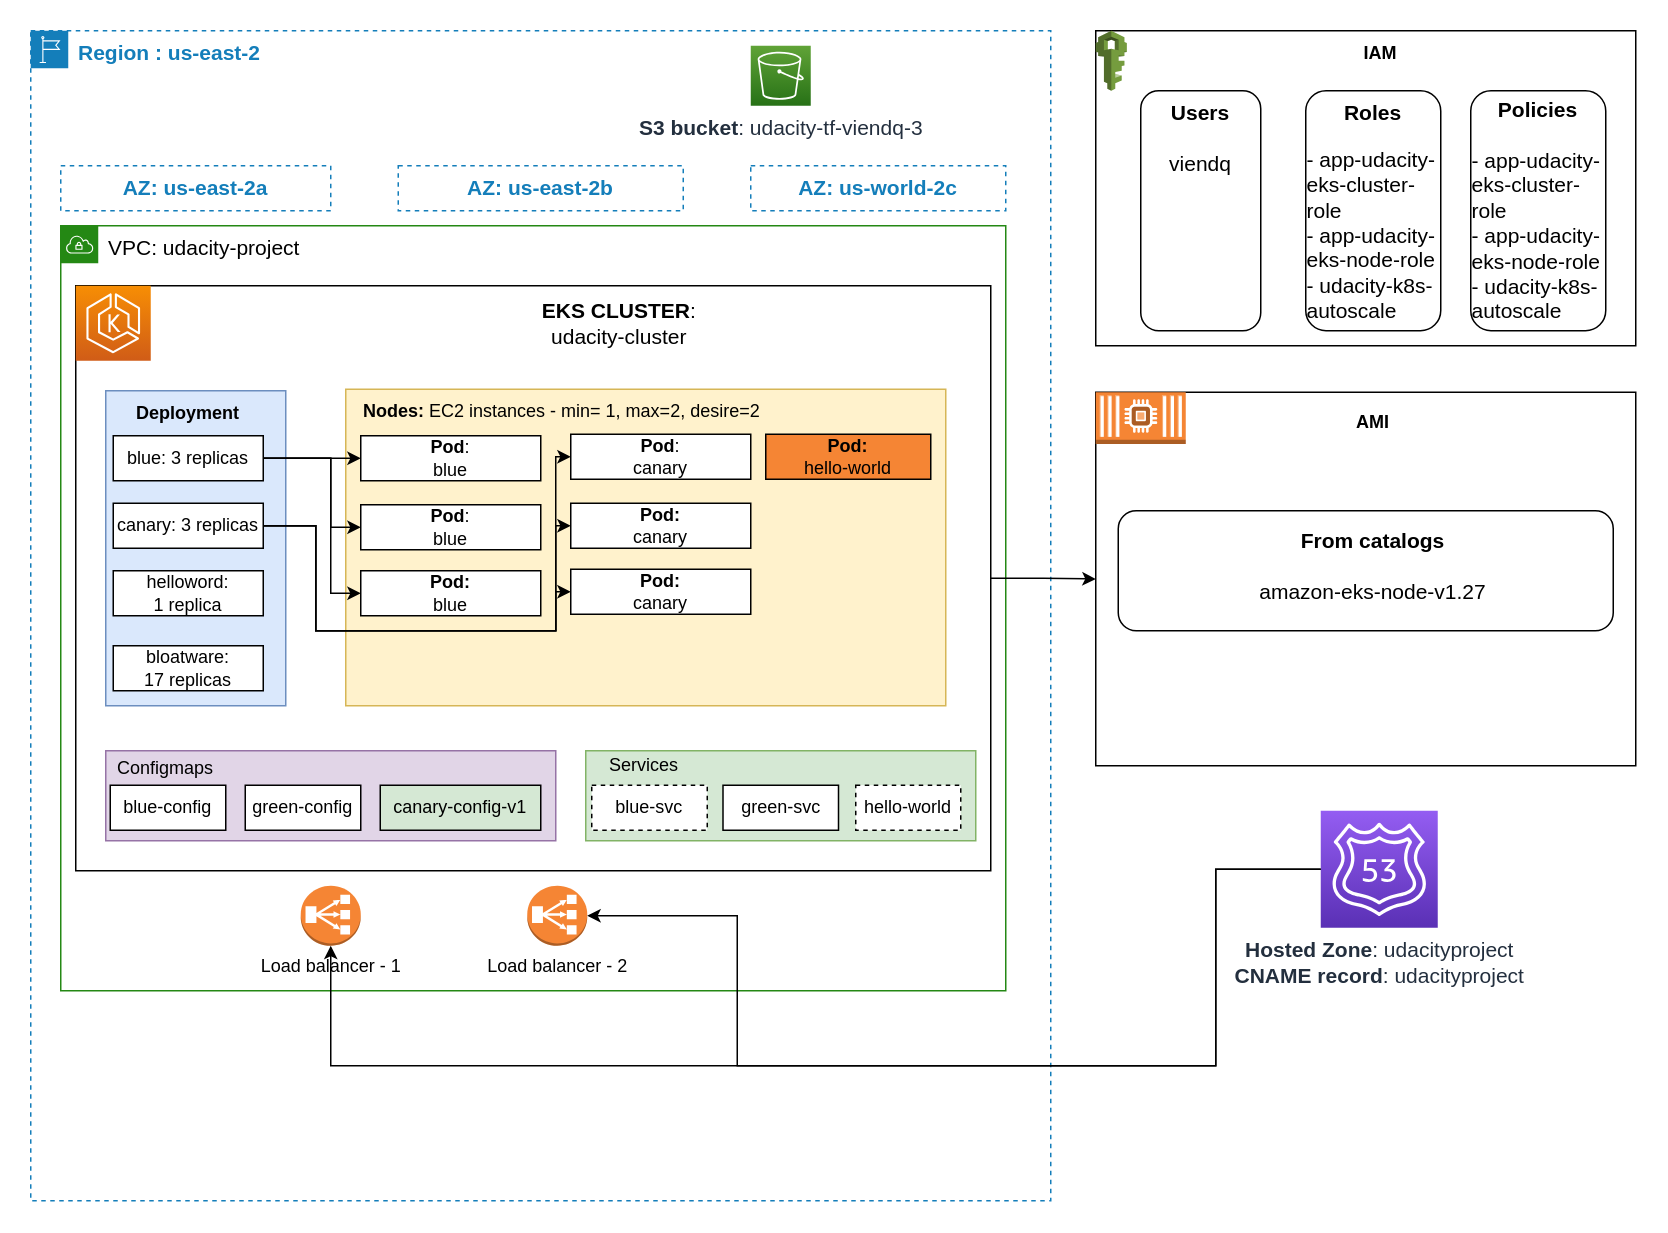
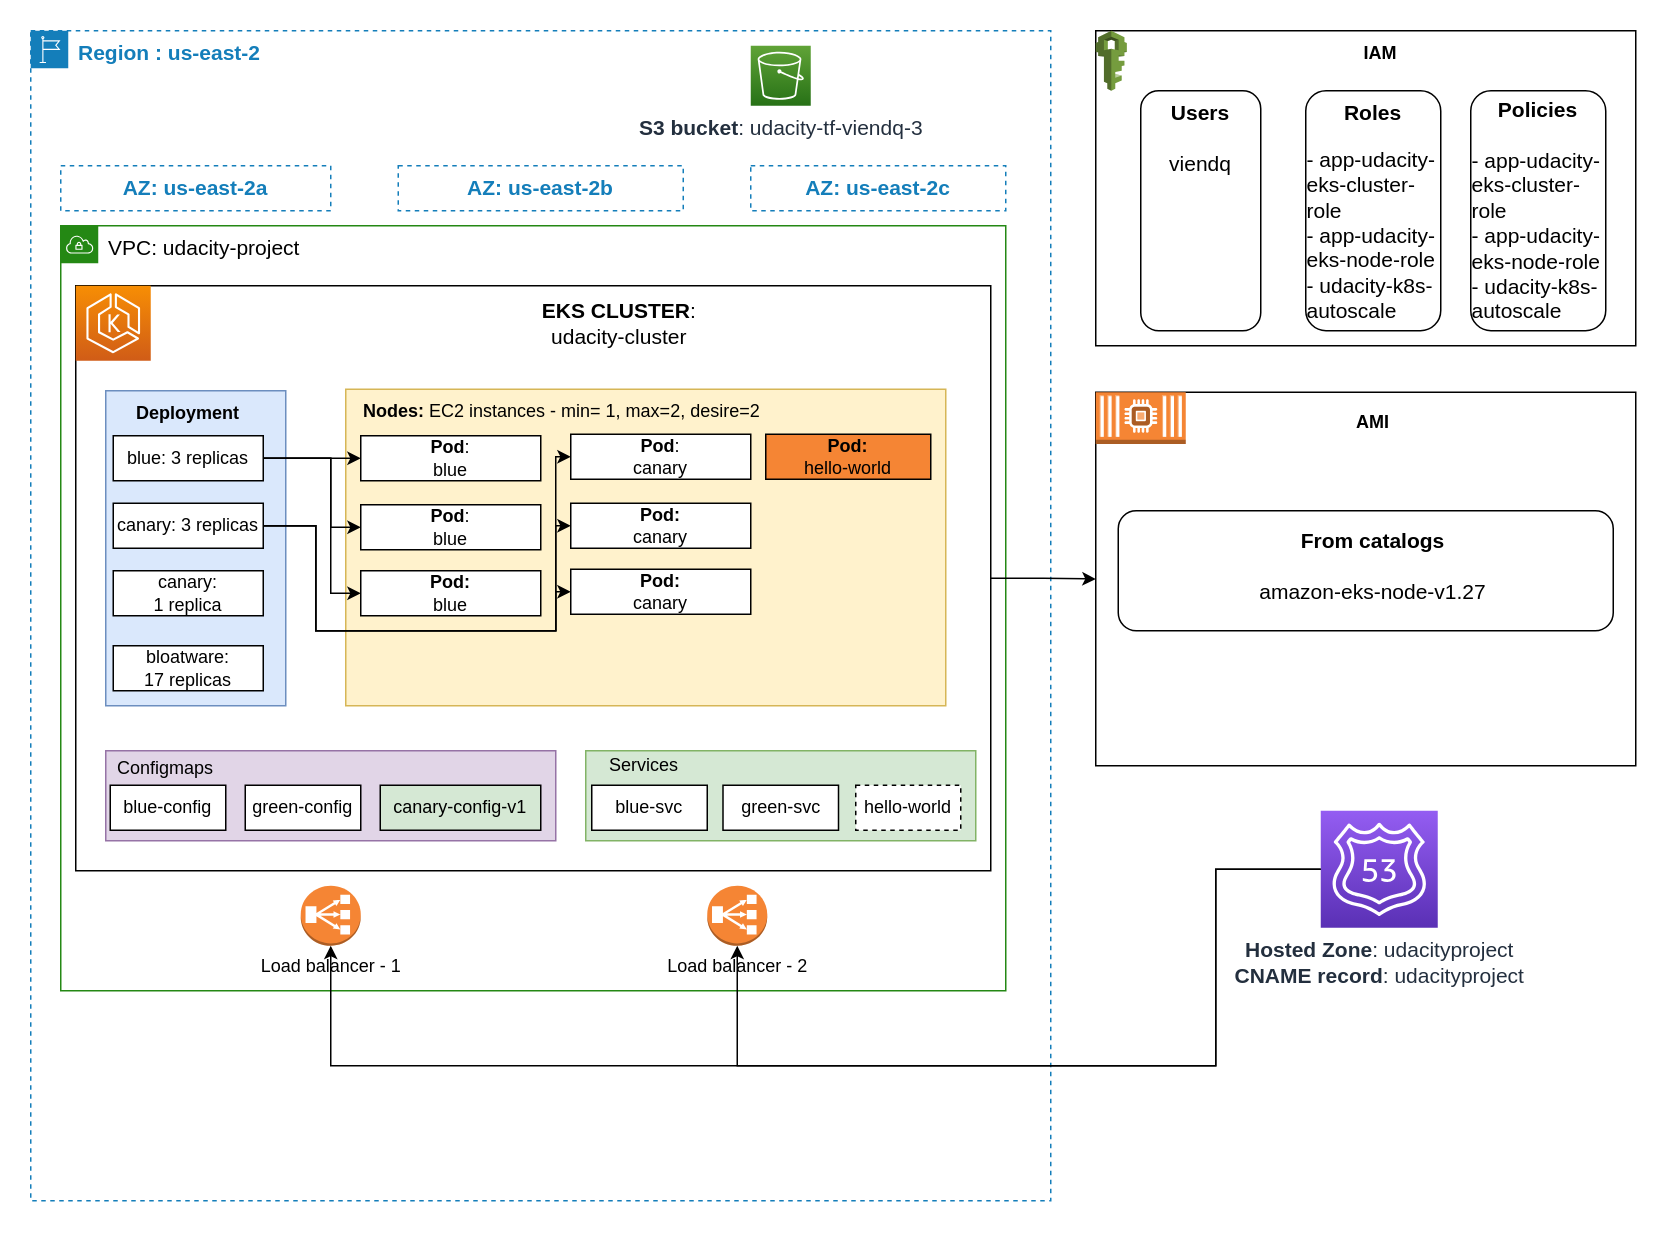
(878, 187) -> (878, 187)
(188, 593) -> (188, 593)
(650, 808) -> (650, 808)
(557, 916) -> (737, 916)
